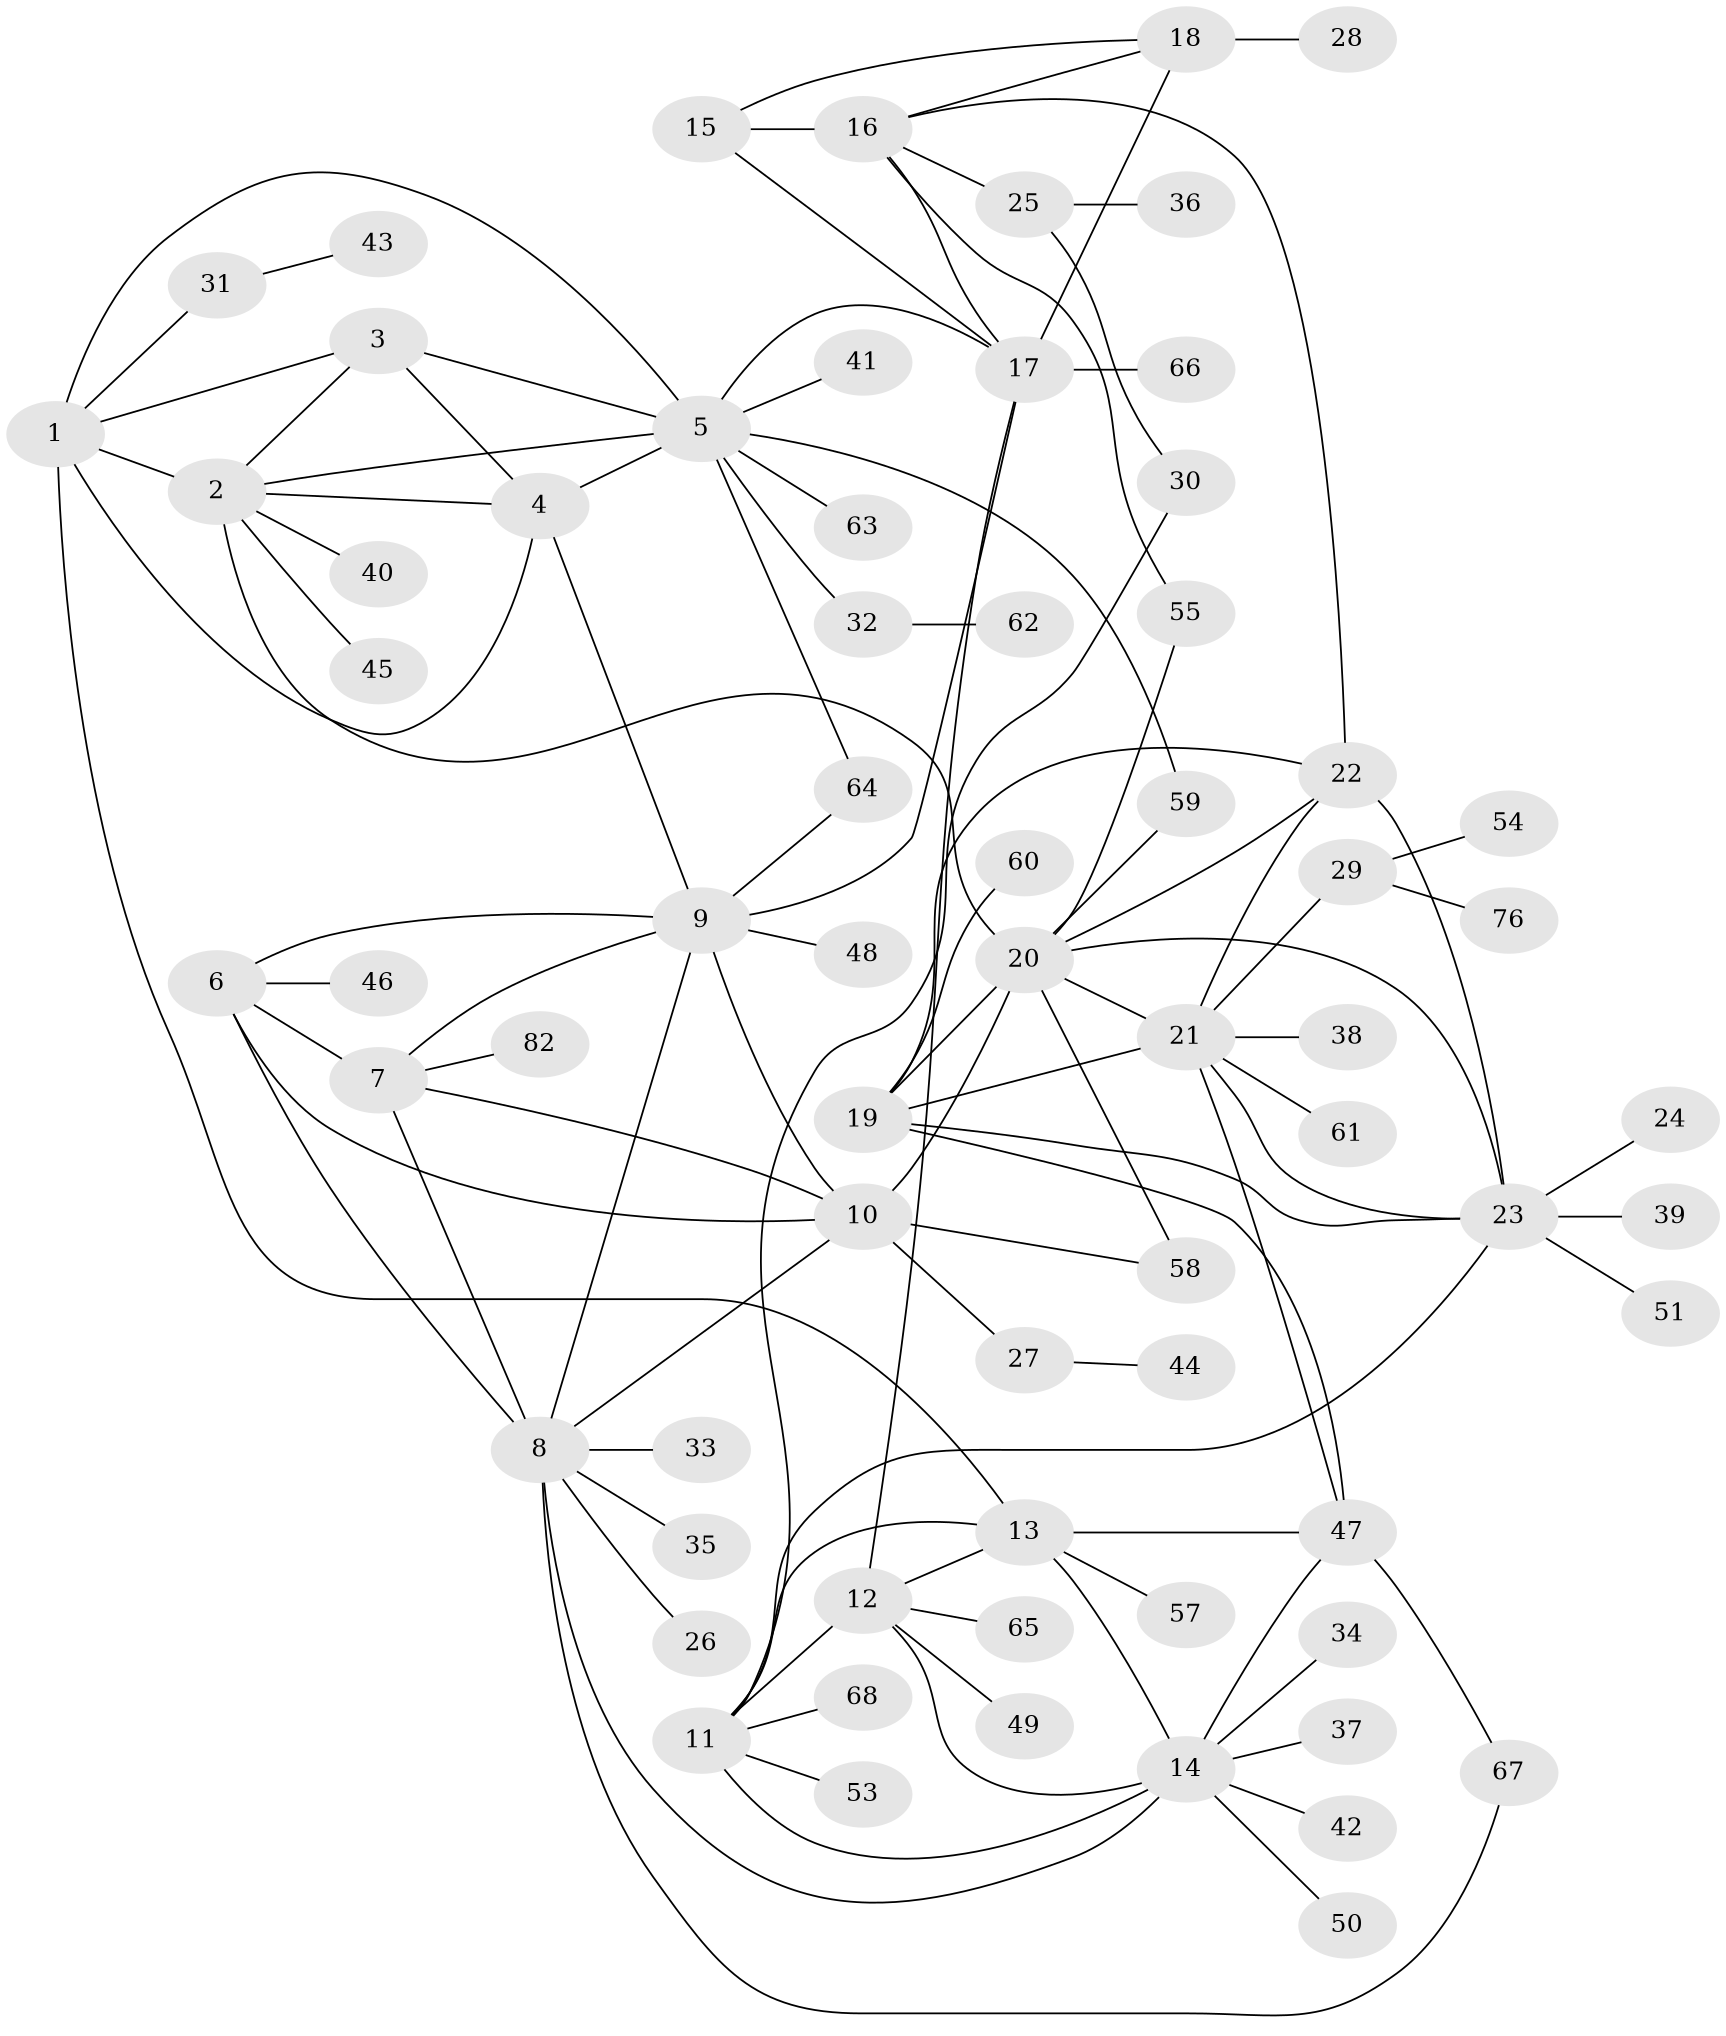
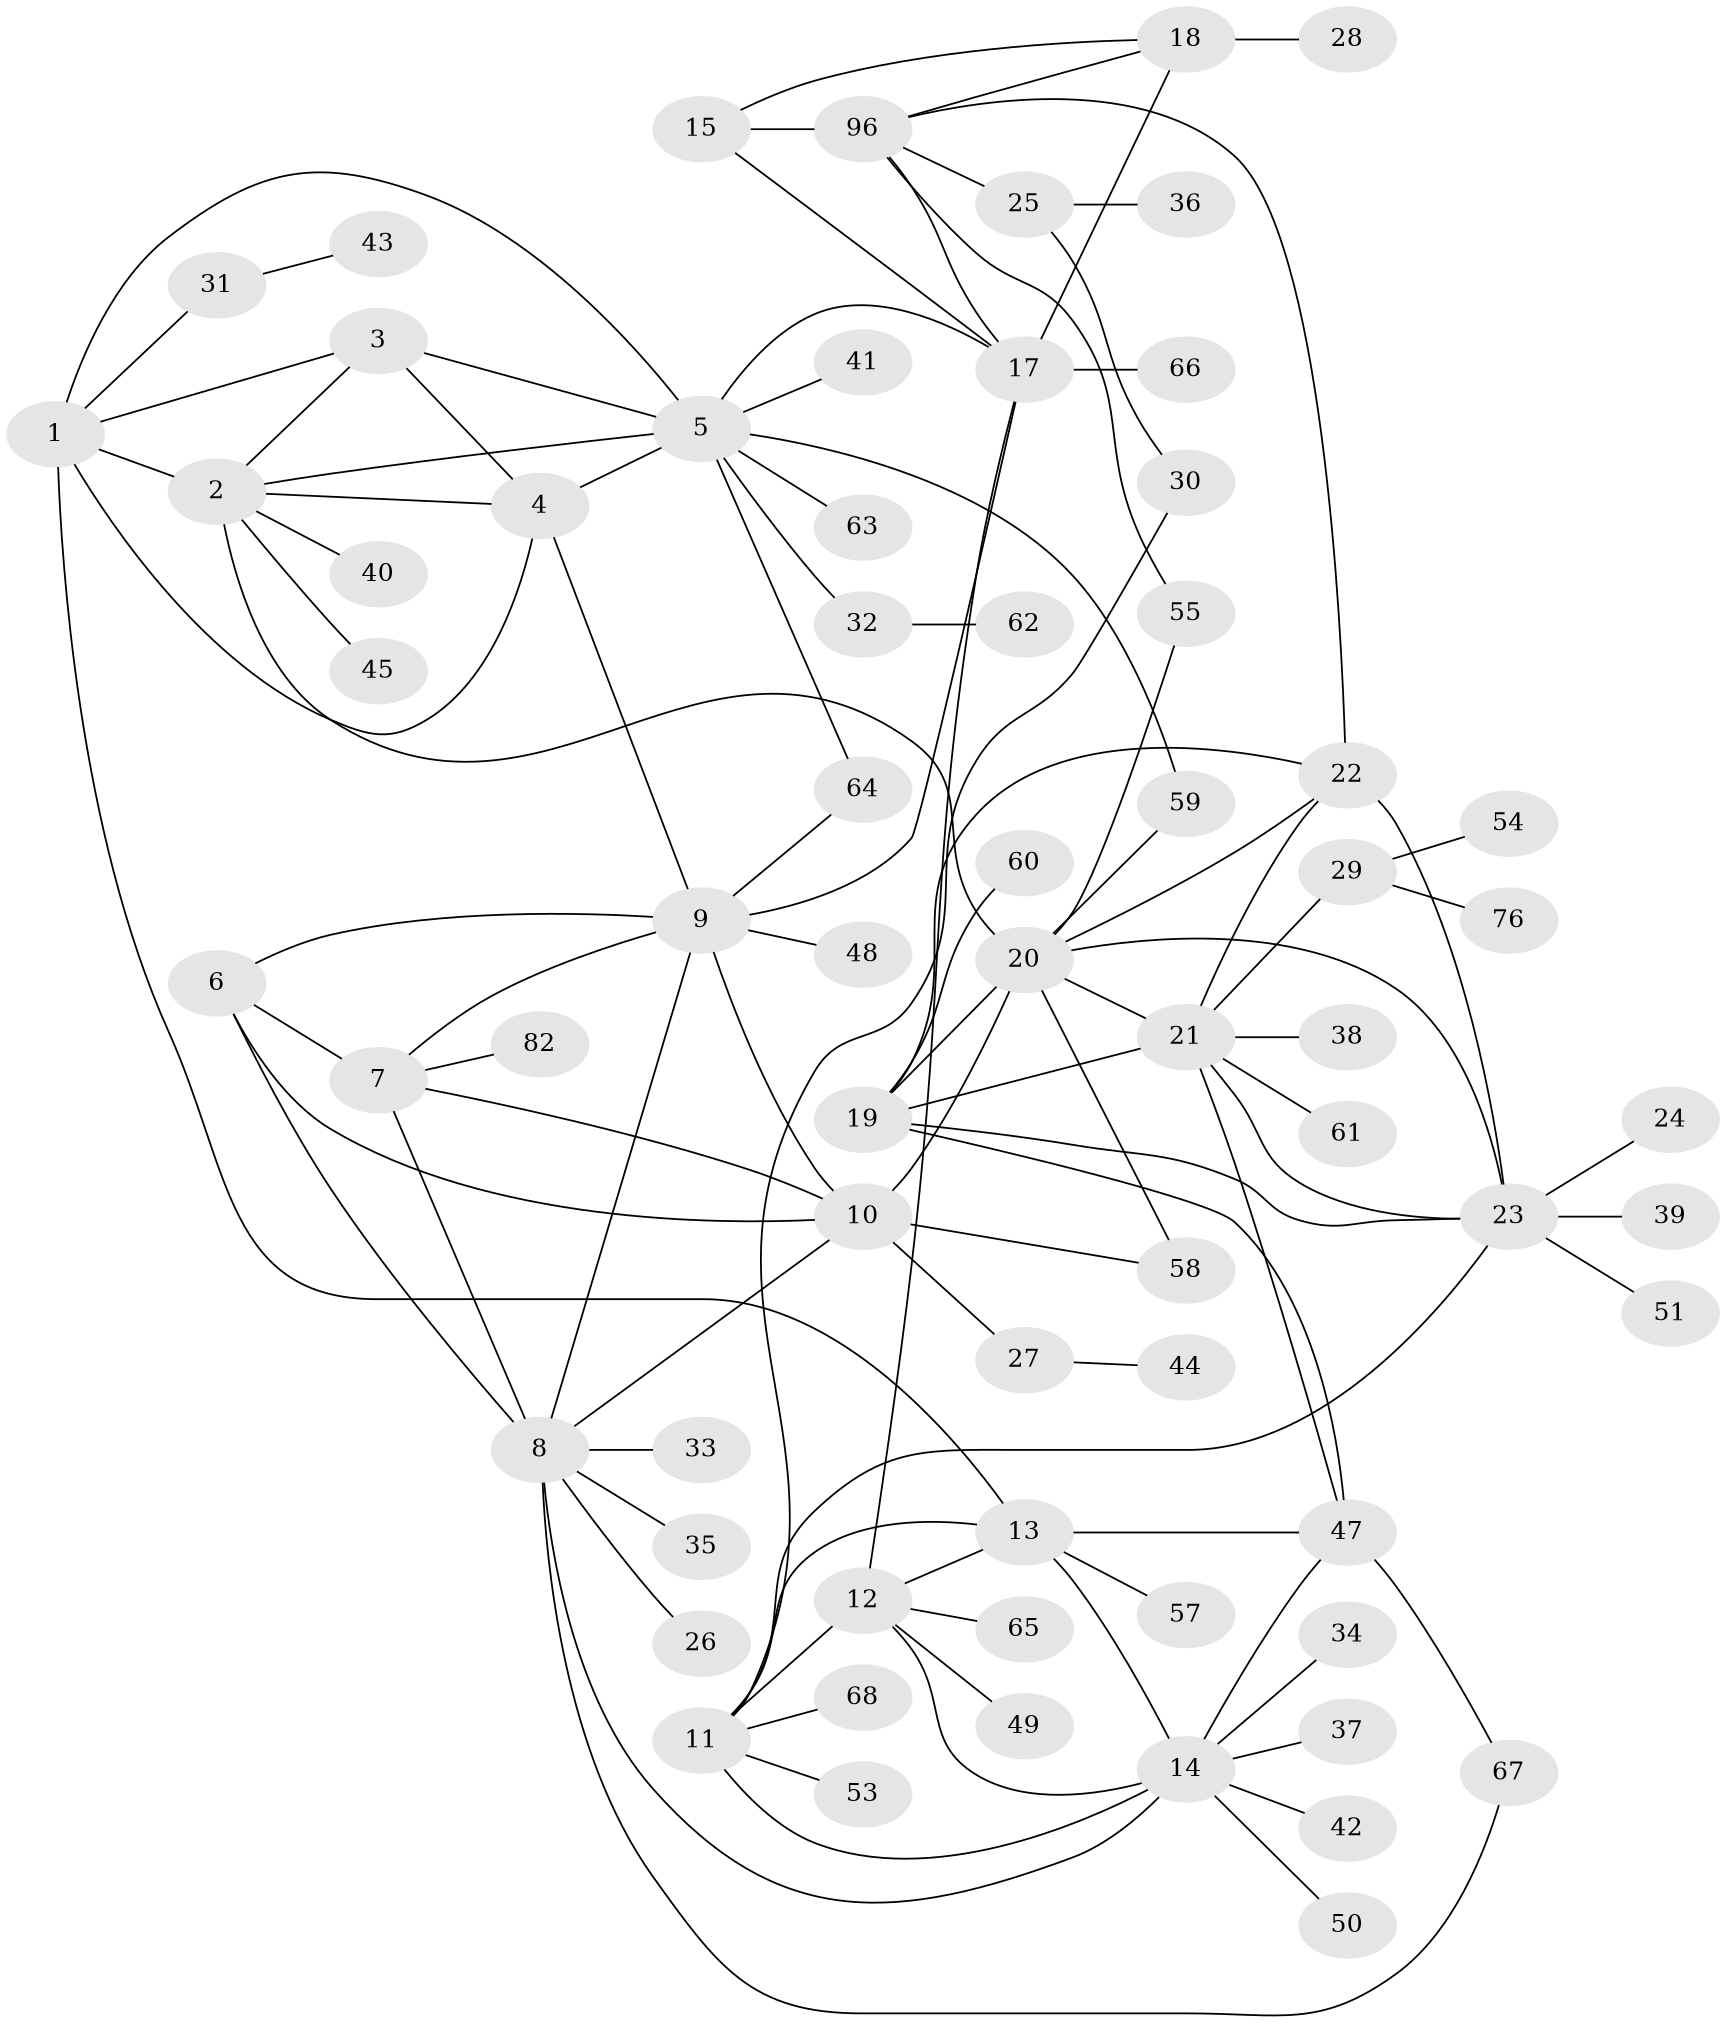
(863, 129) -> (863, 129)
(379, 983) -> none
